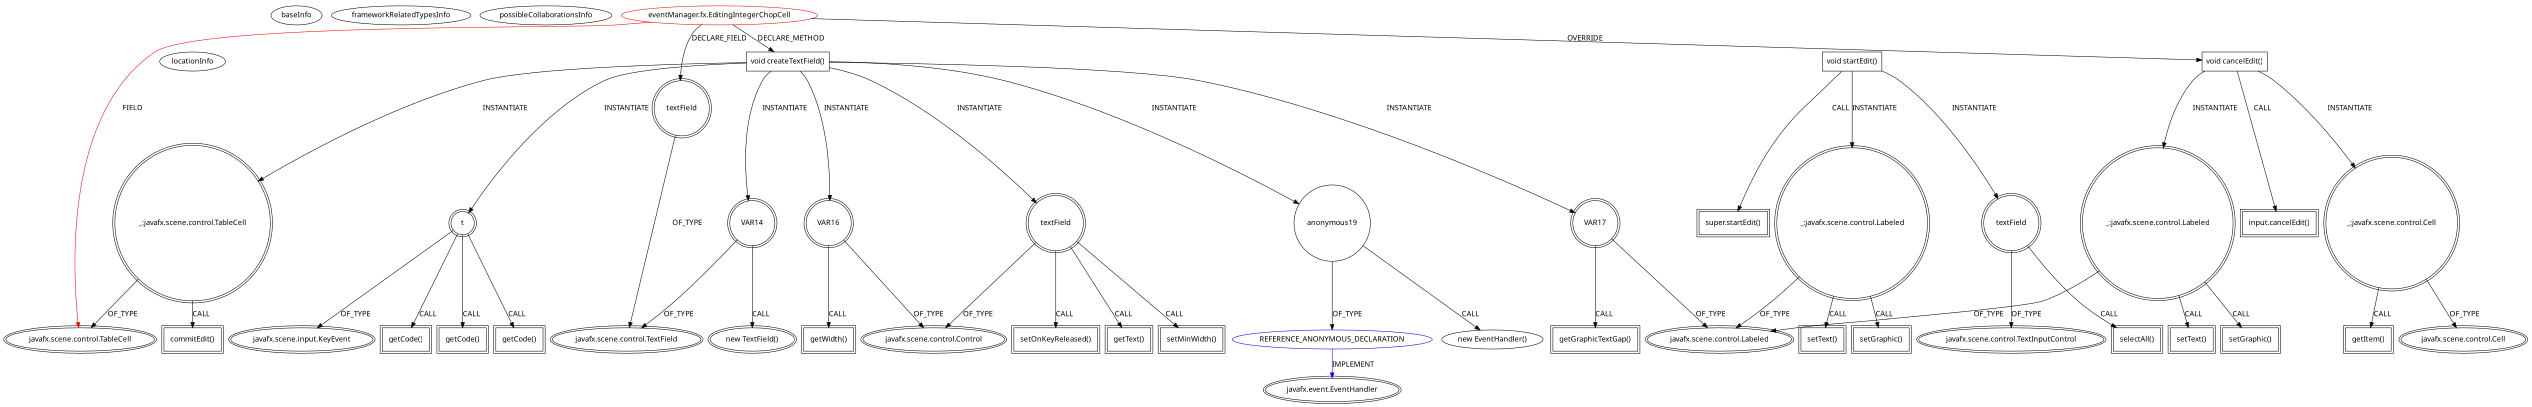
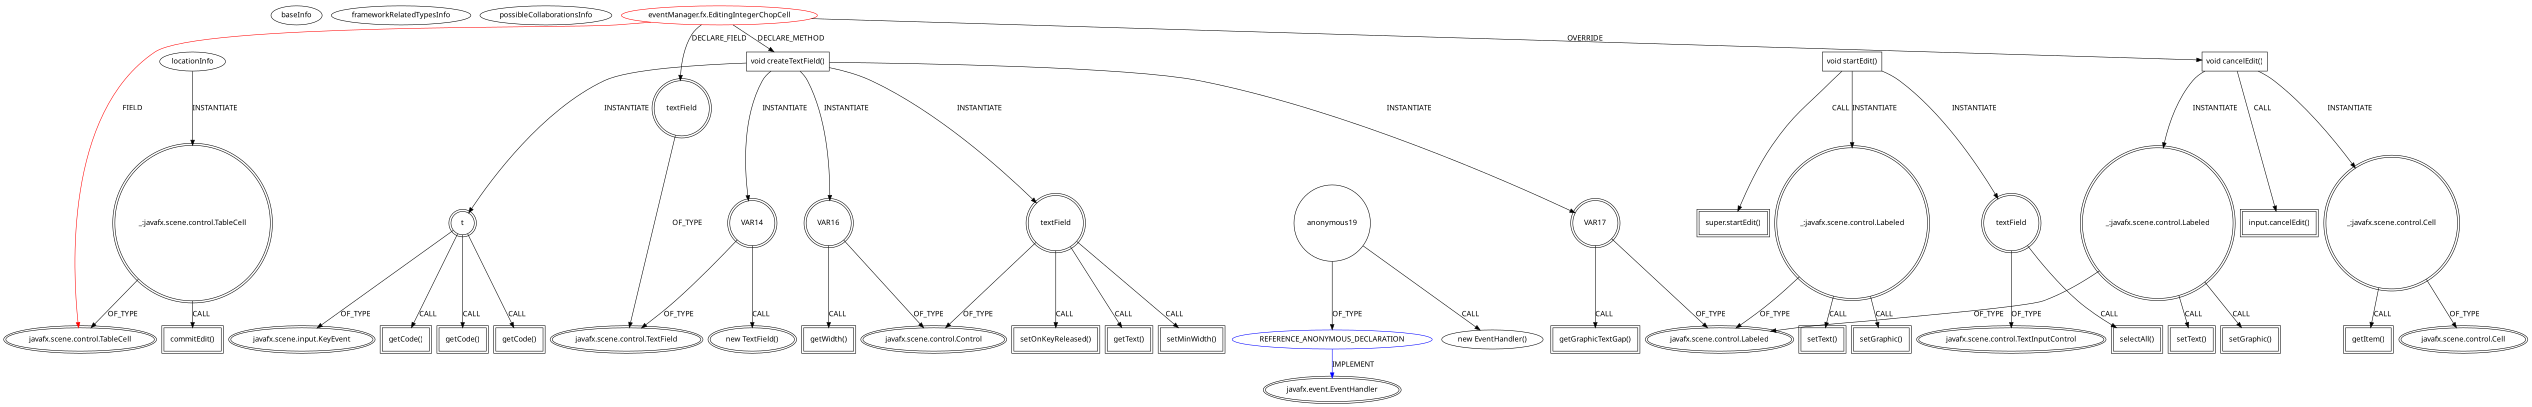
(494, 78) -> (193, 106)
(1071, 101) -> none
